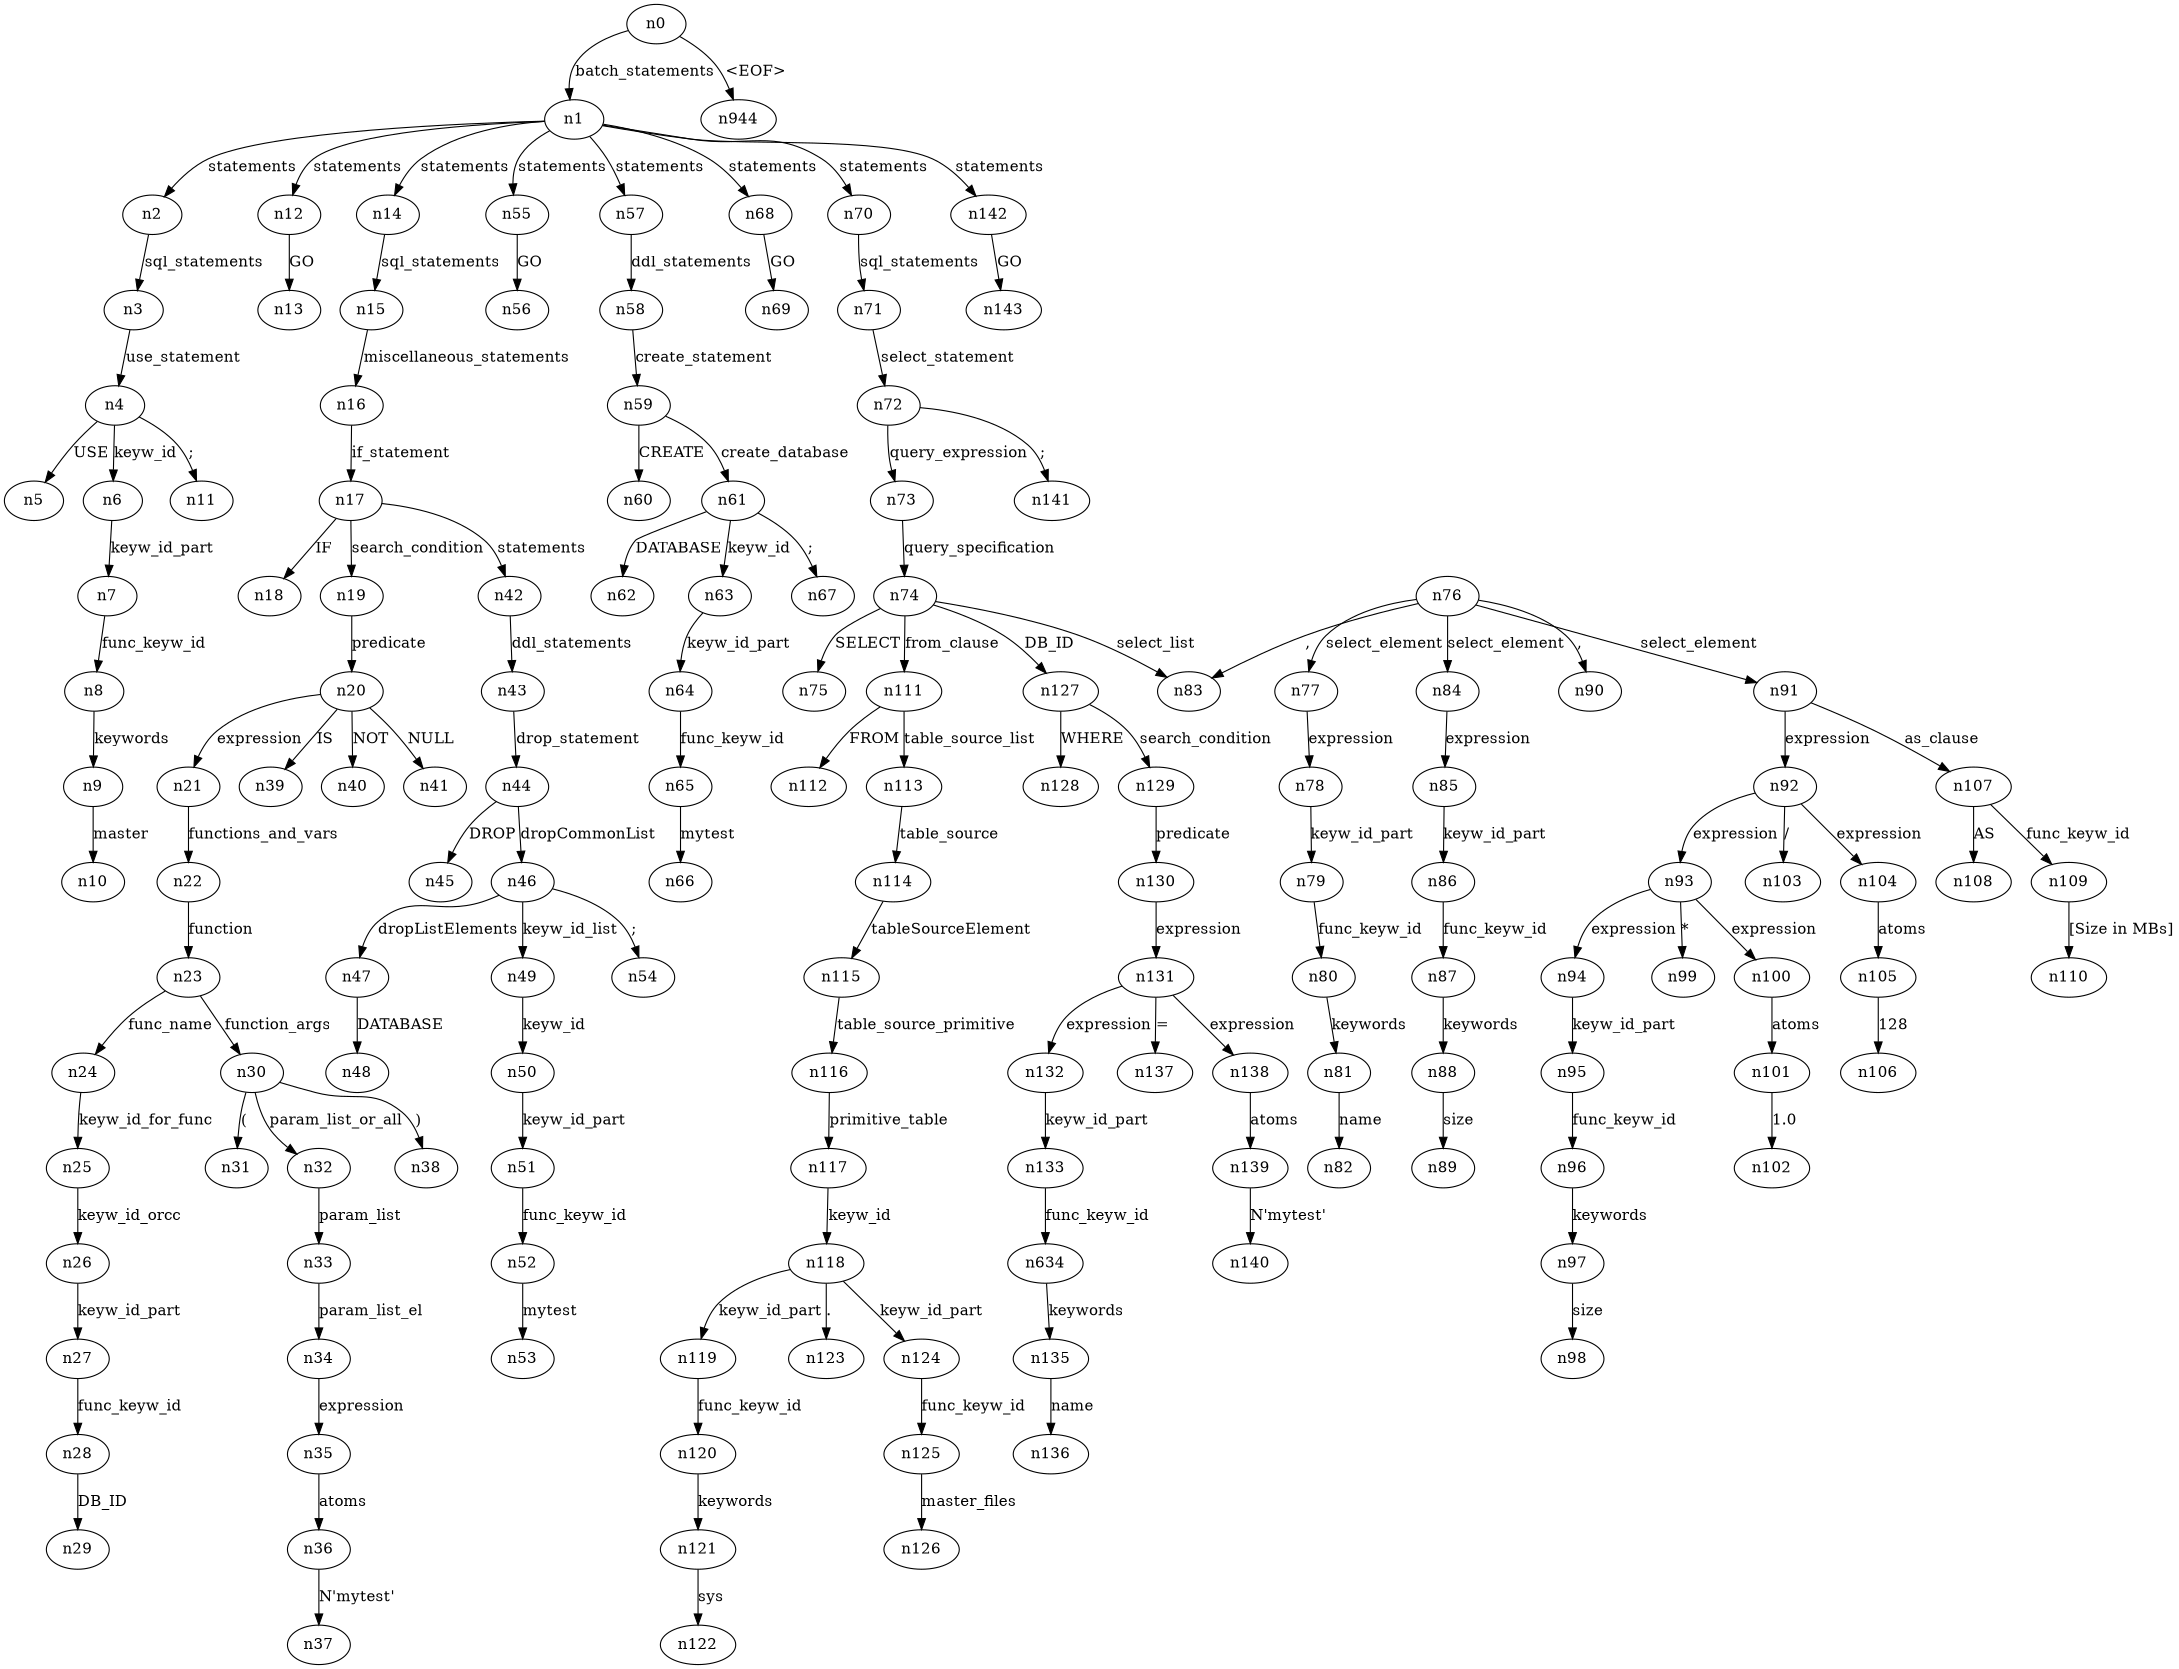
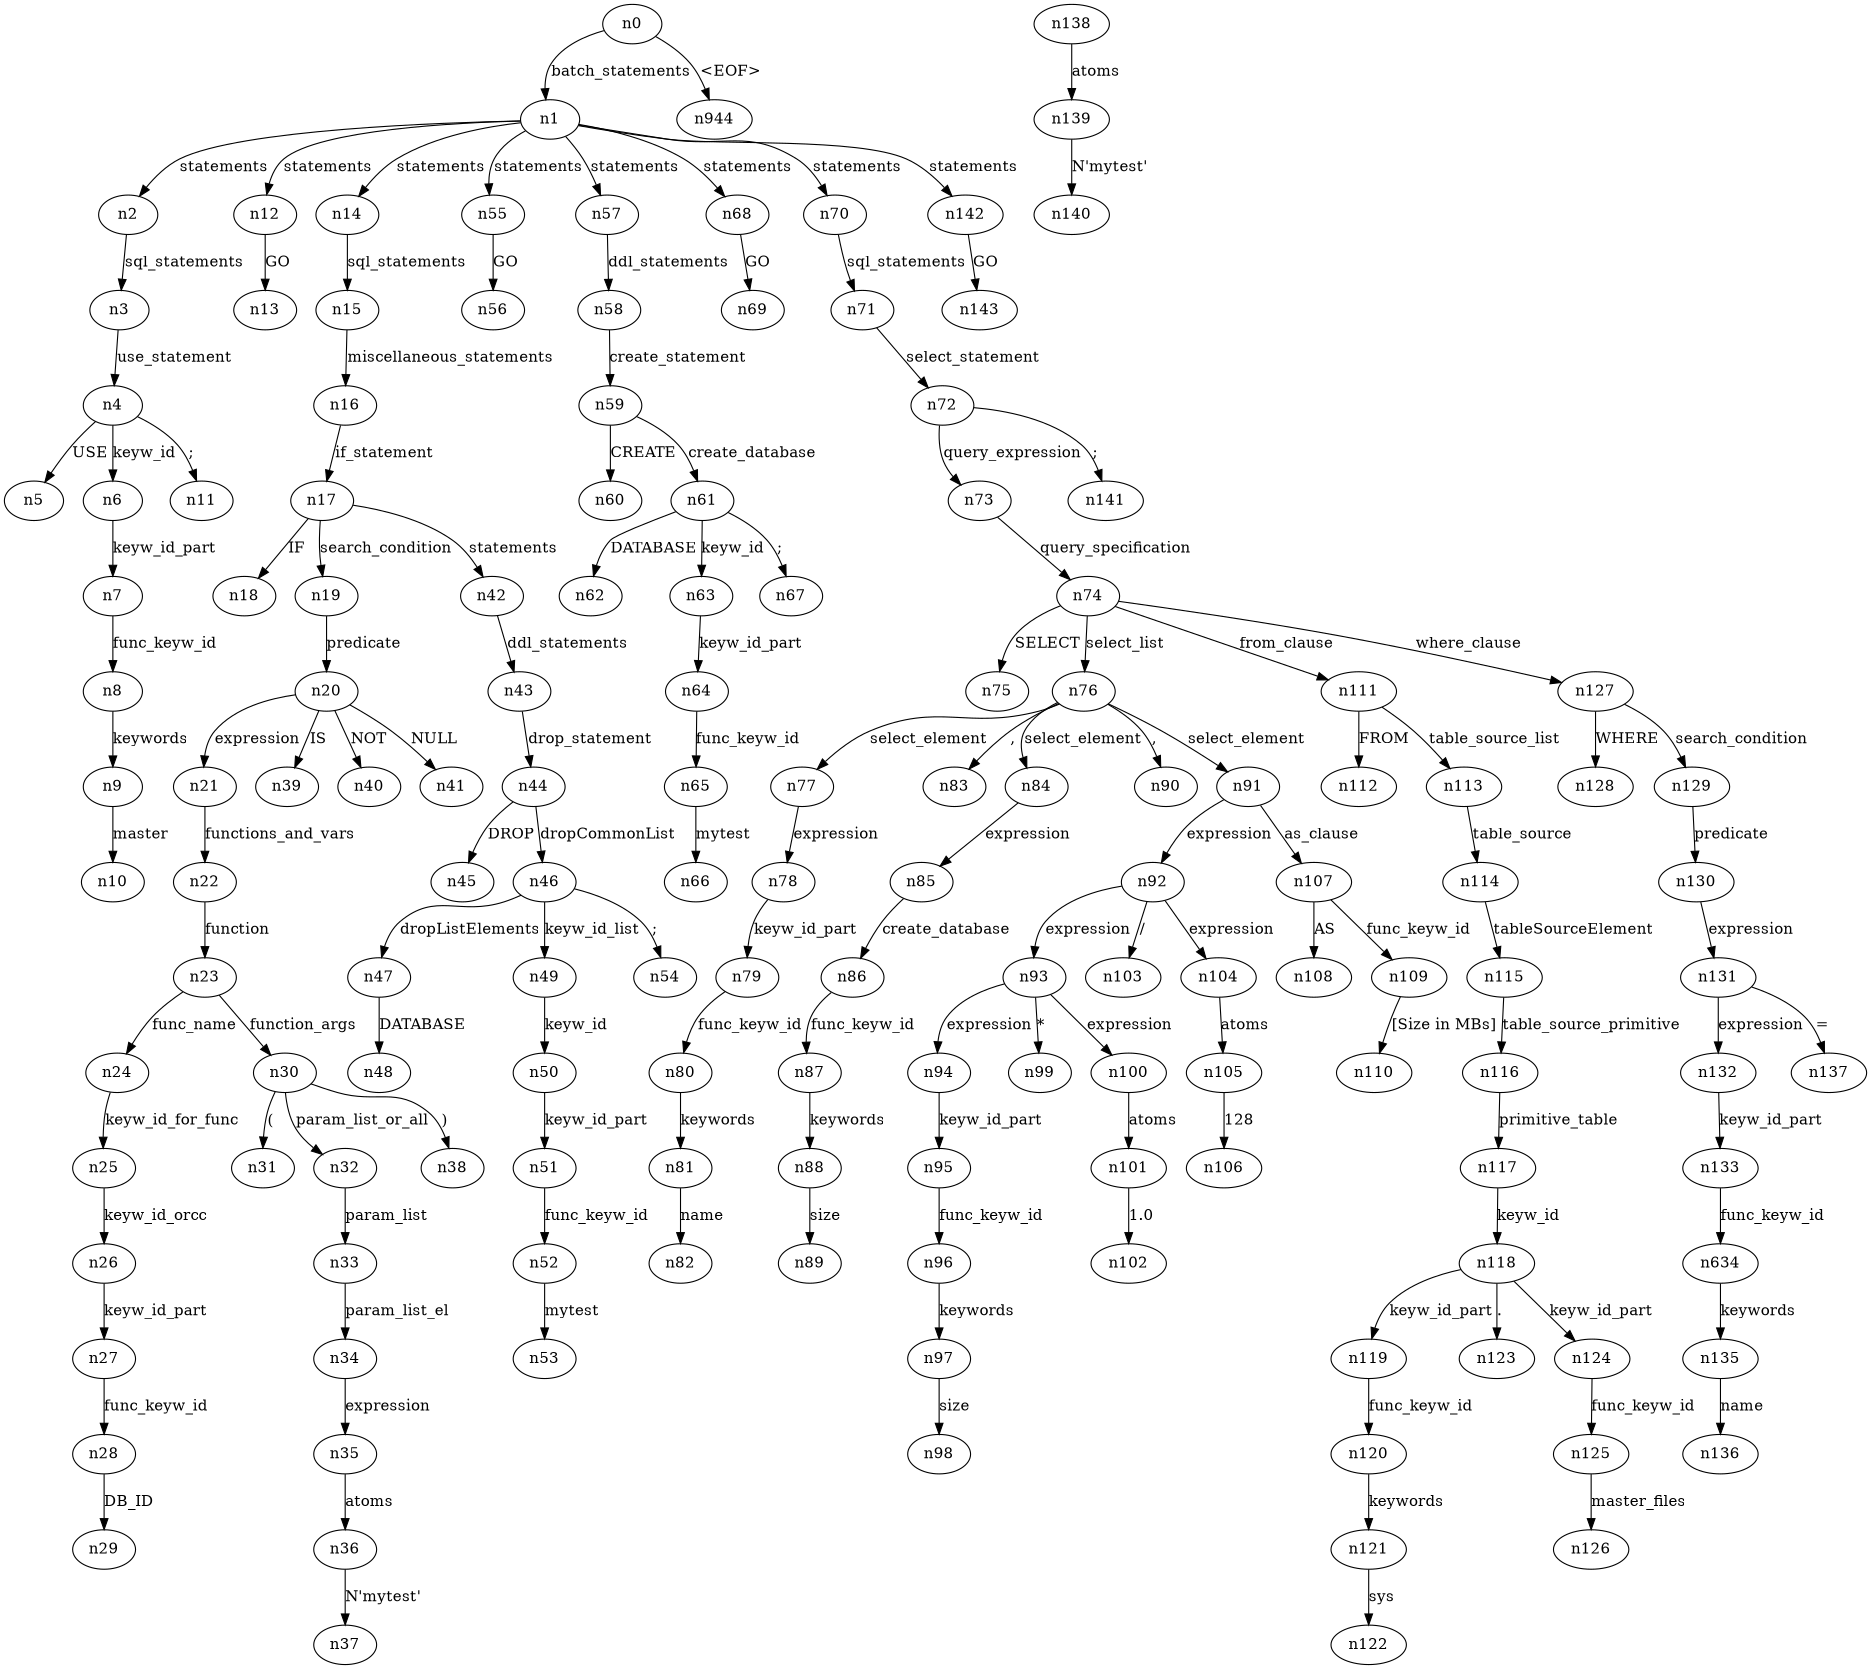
(1050, 626) -> (1086, 638)
(1050, 644) -> (1469, 644)
(1495, 834) -> (946, 930)
(1199, 1021) -> none
